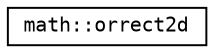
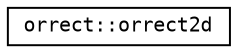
(107, 27) -> (119, 27)
